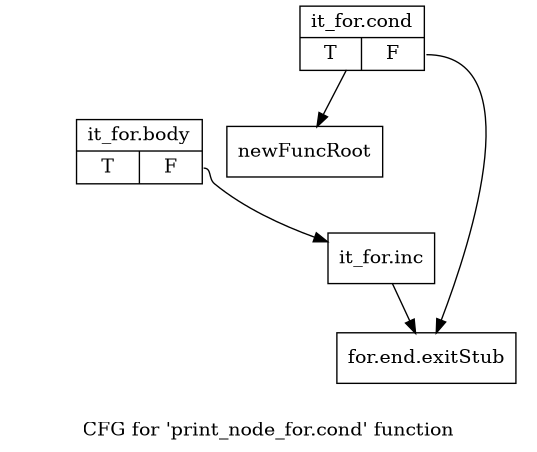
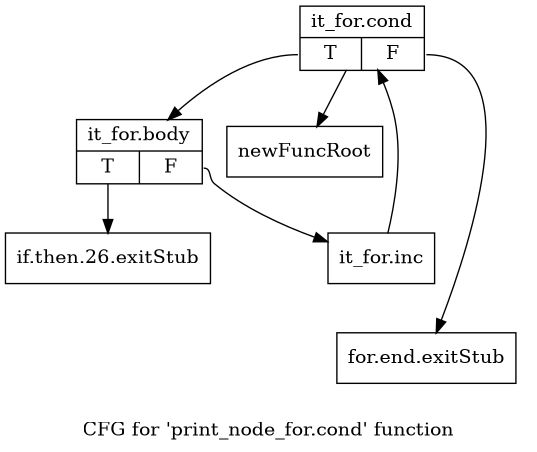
none -> (233, 72)
none -> (108, 258)
(401, 302) -> (398, 157)
